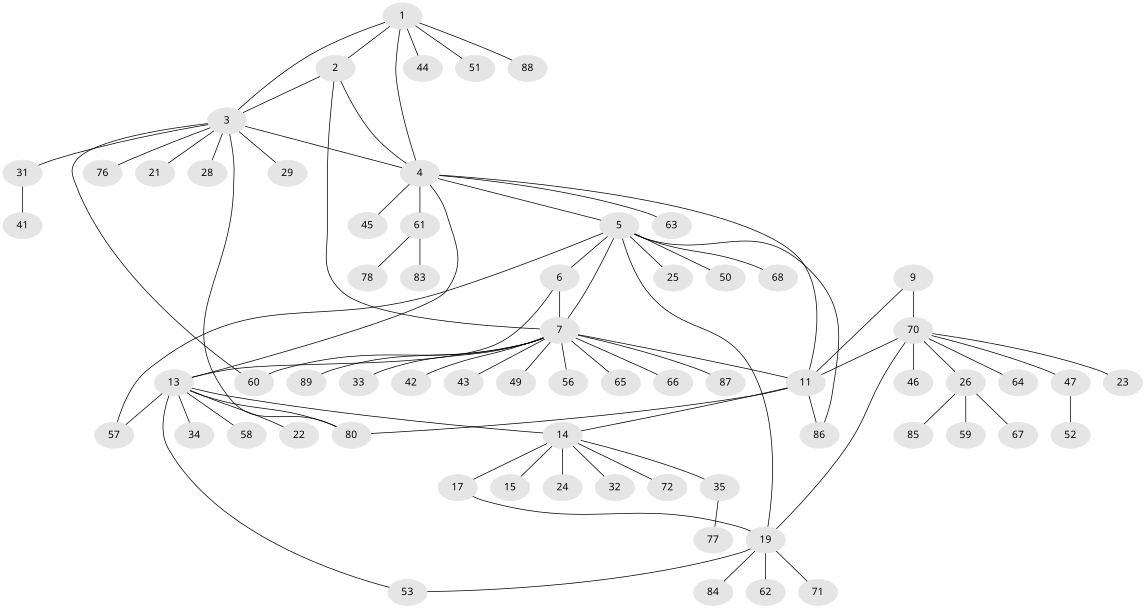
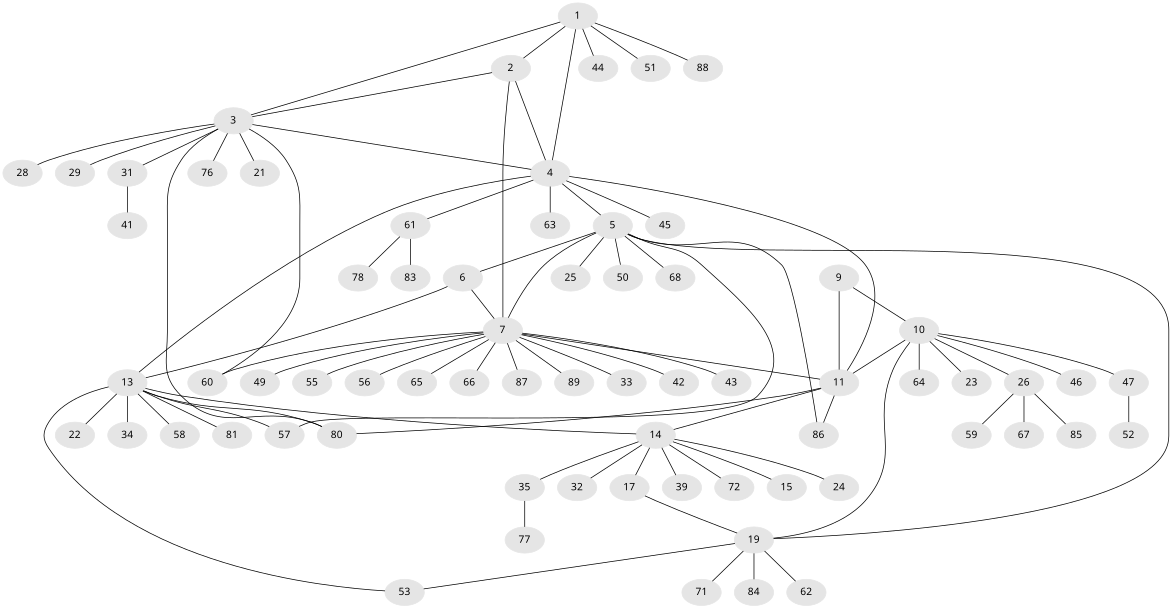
(913, 330) -> (919, 330)
none -> (312, 383)
none -> (232, 435)
none -> (682, 488)
